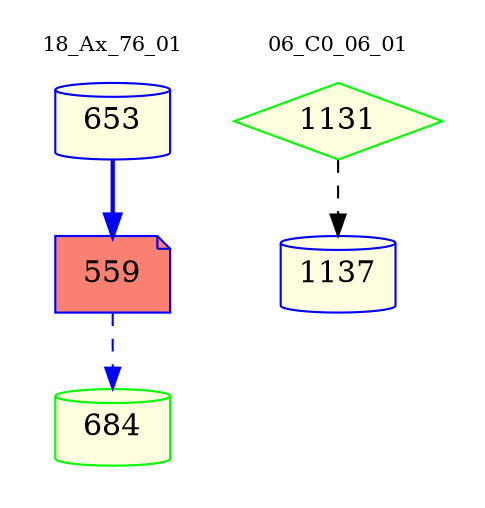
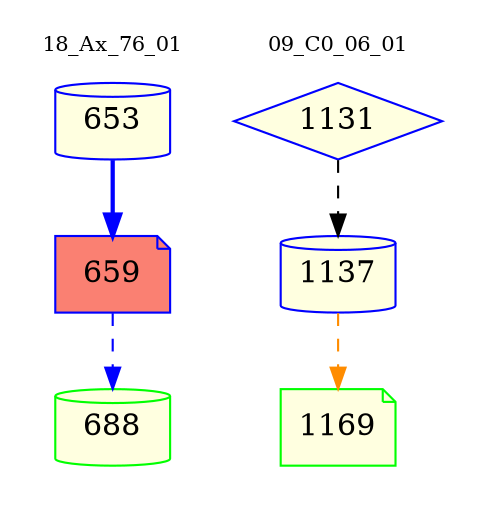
(338, 46) -> (338, 46)
(338, 121) -> (338, 121)
(113, 274) -> (113, 274)
(113, 427) -> (113, 427)
none -> (338, 427)
